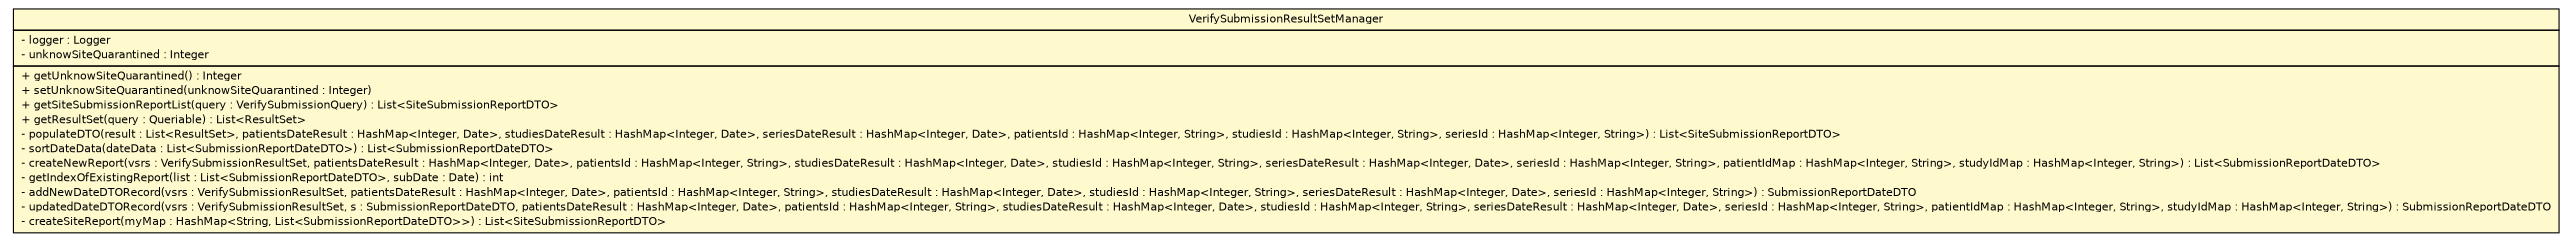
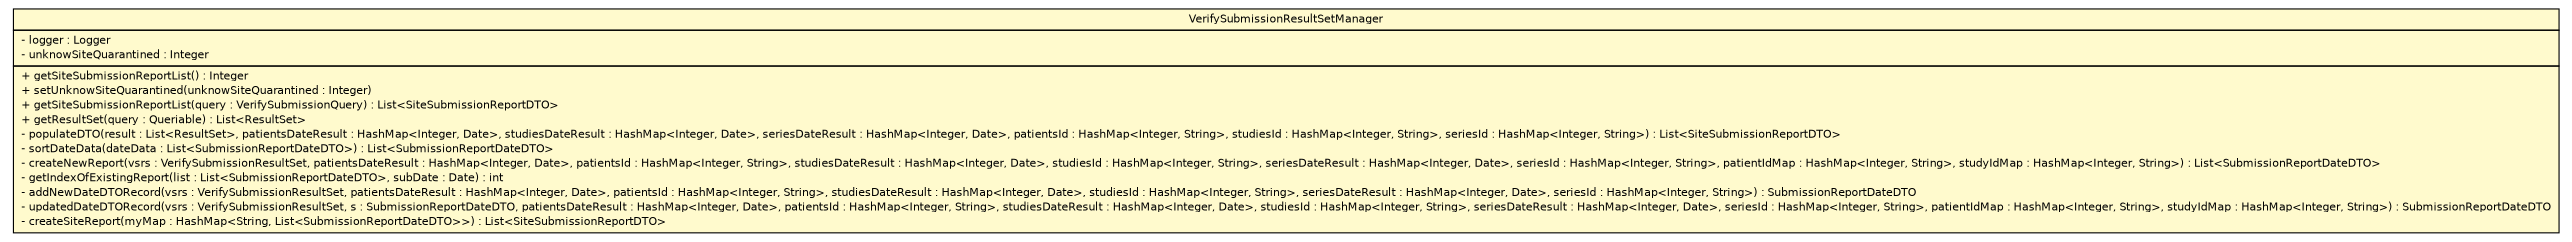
(132, 76) -> (135, 76)
